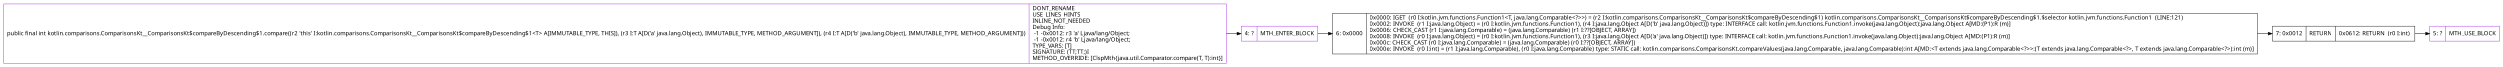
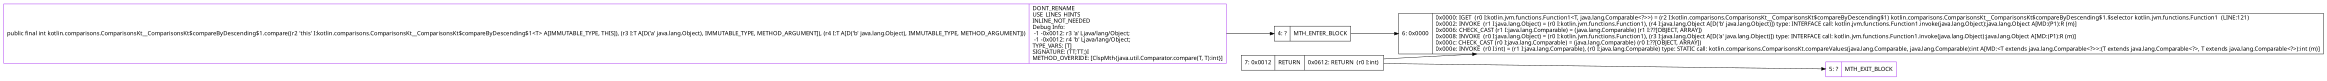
(2473, 33) -> (1869, 69)
(1279, 34) -> (1312, 34)
(2263, 34) -> (1428, 57)
